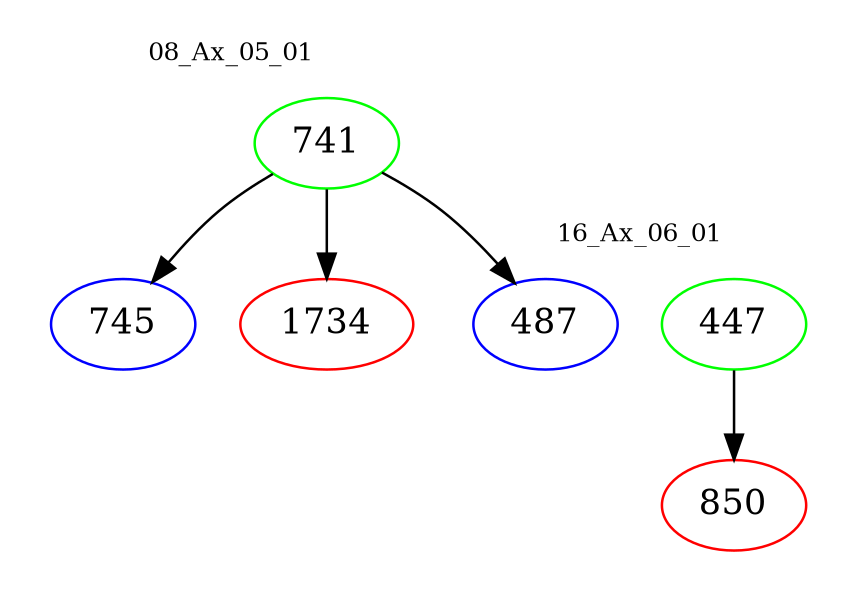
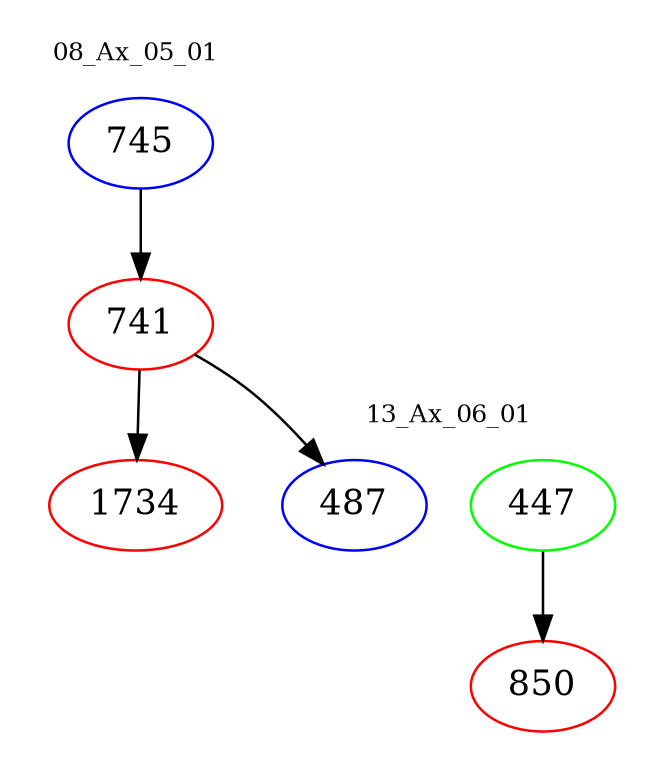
(327, 143) -> (141, 324)
(217, 213) -> (141, 221)
(640, 235) -> (449, 416)
